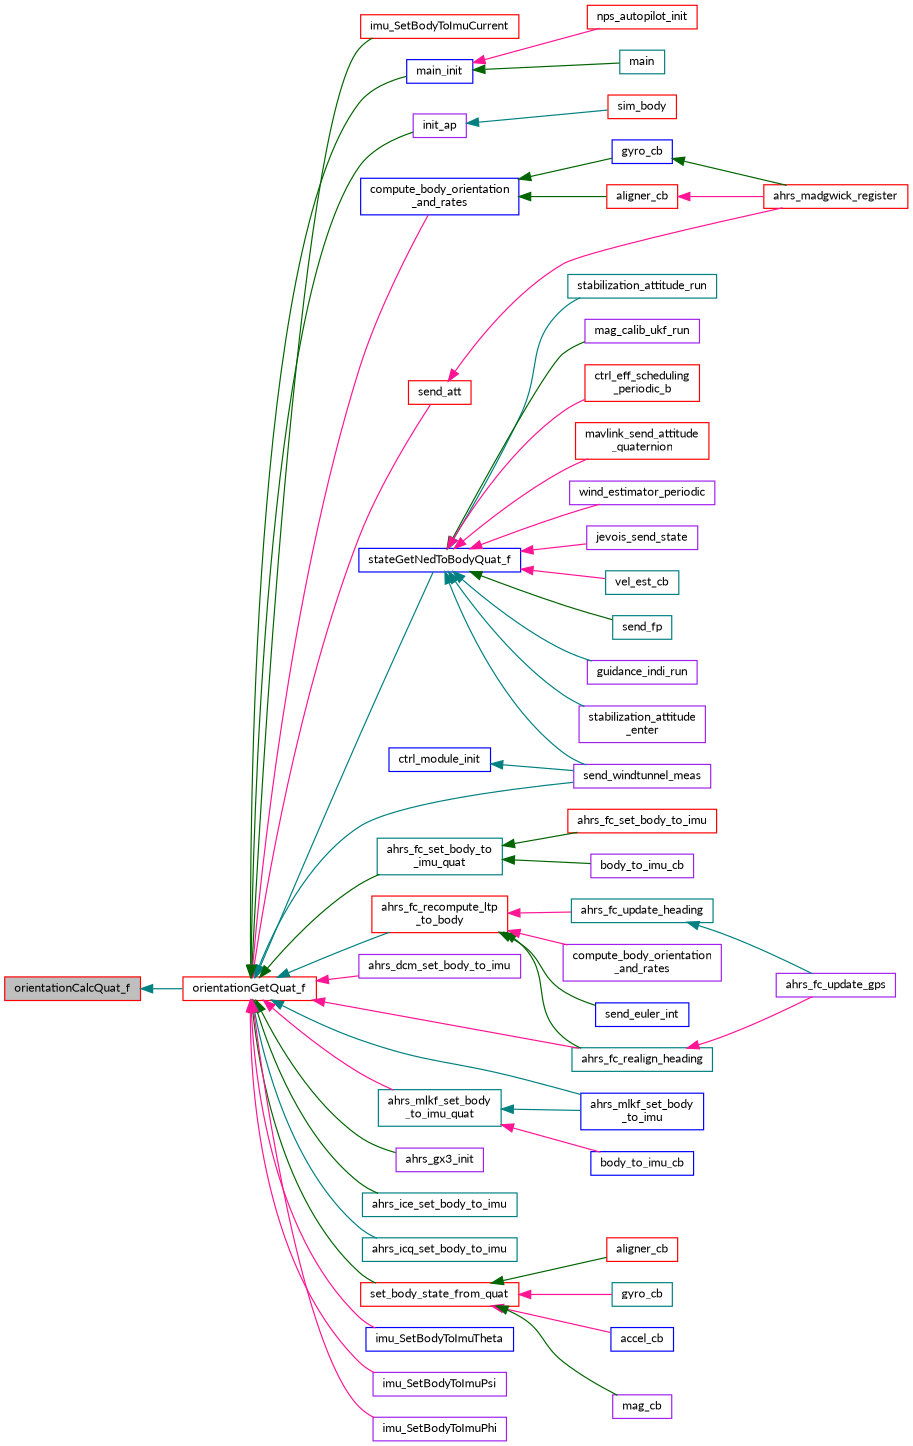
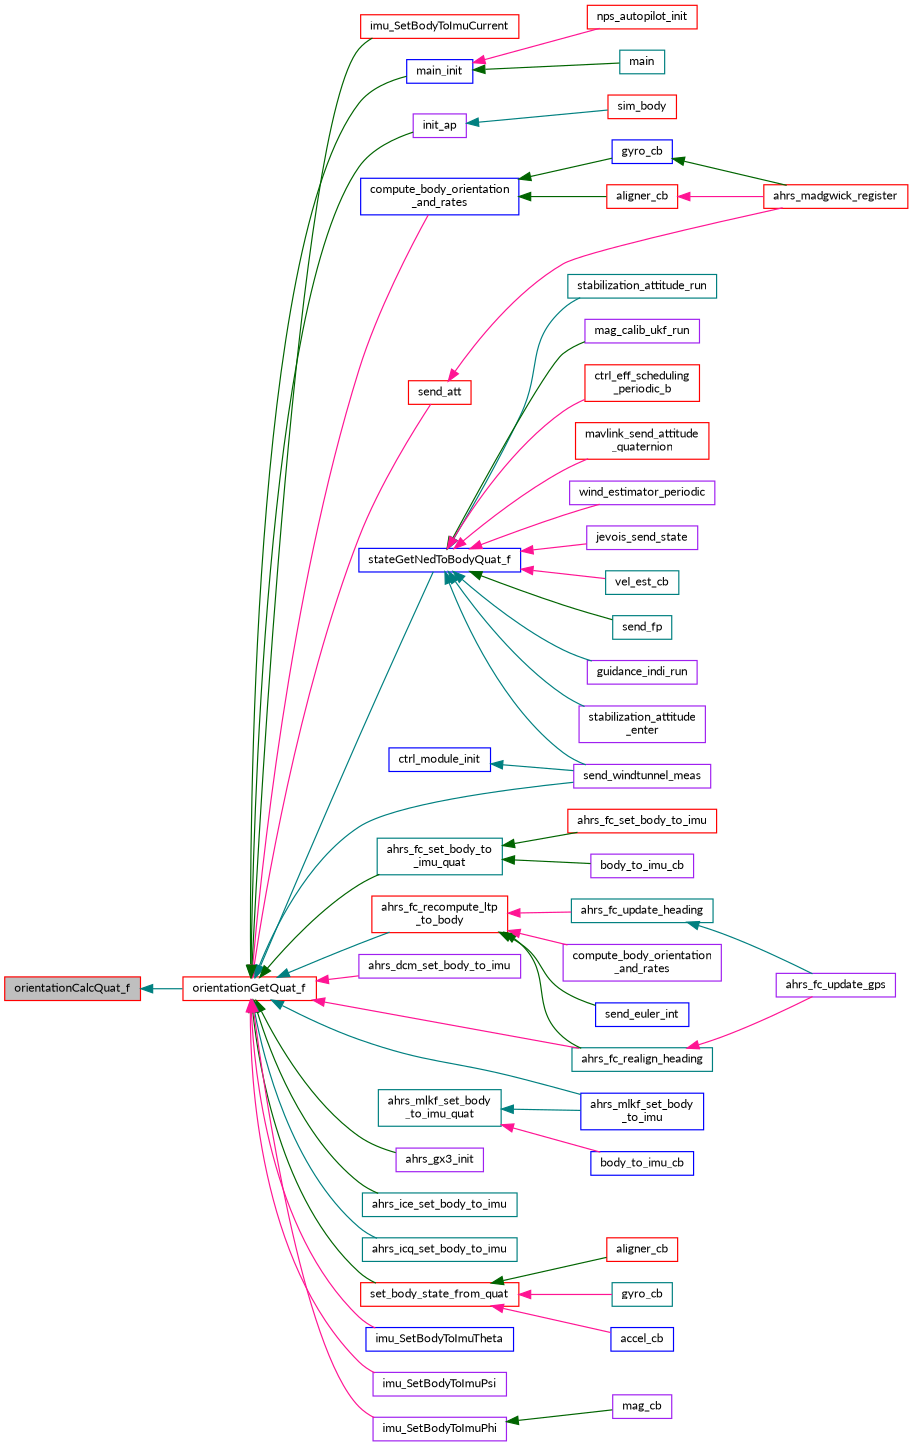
(330, 1054) -> none
(558, 1357) -> (565, 1415)
